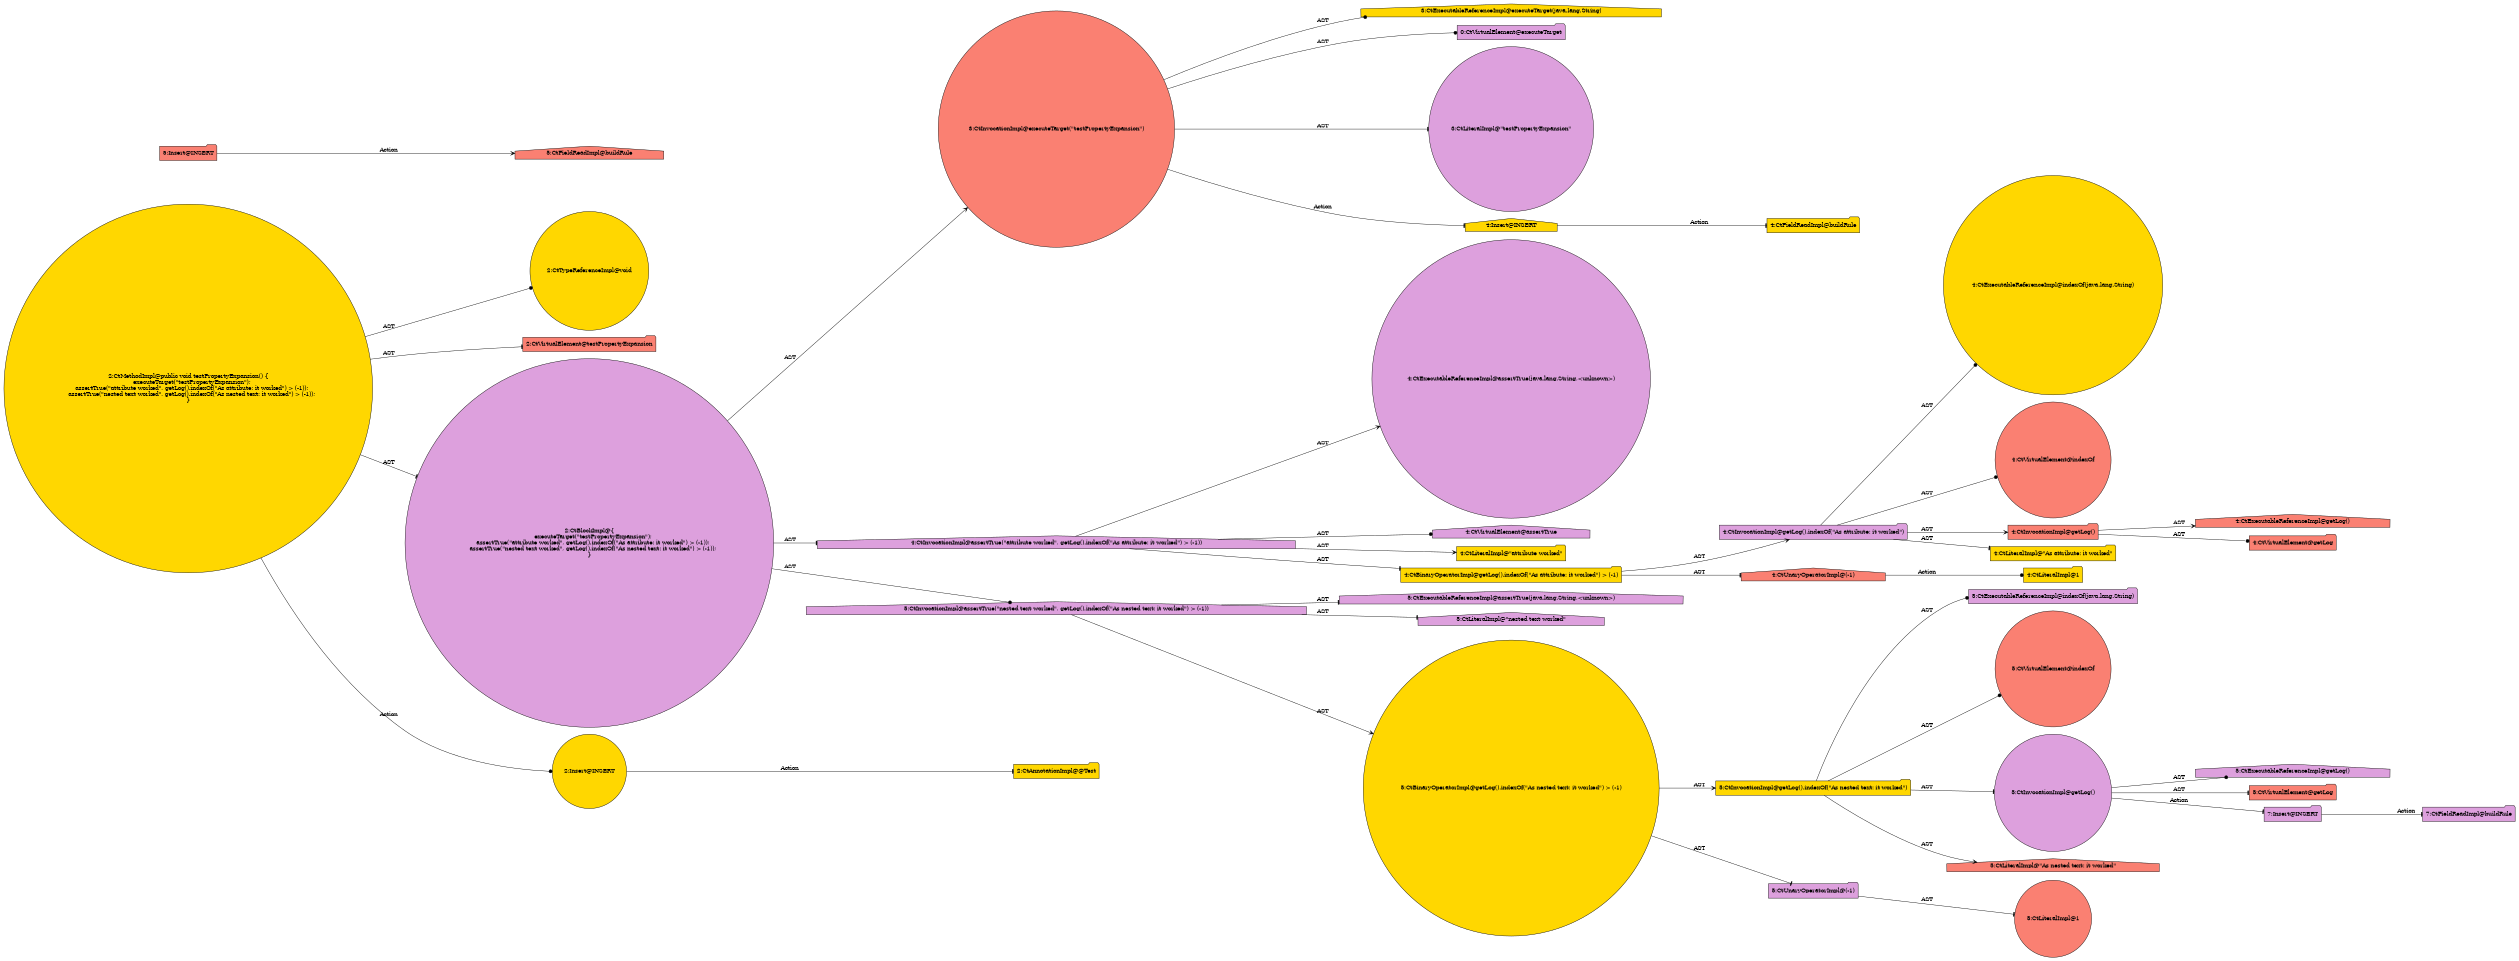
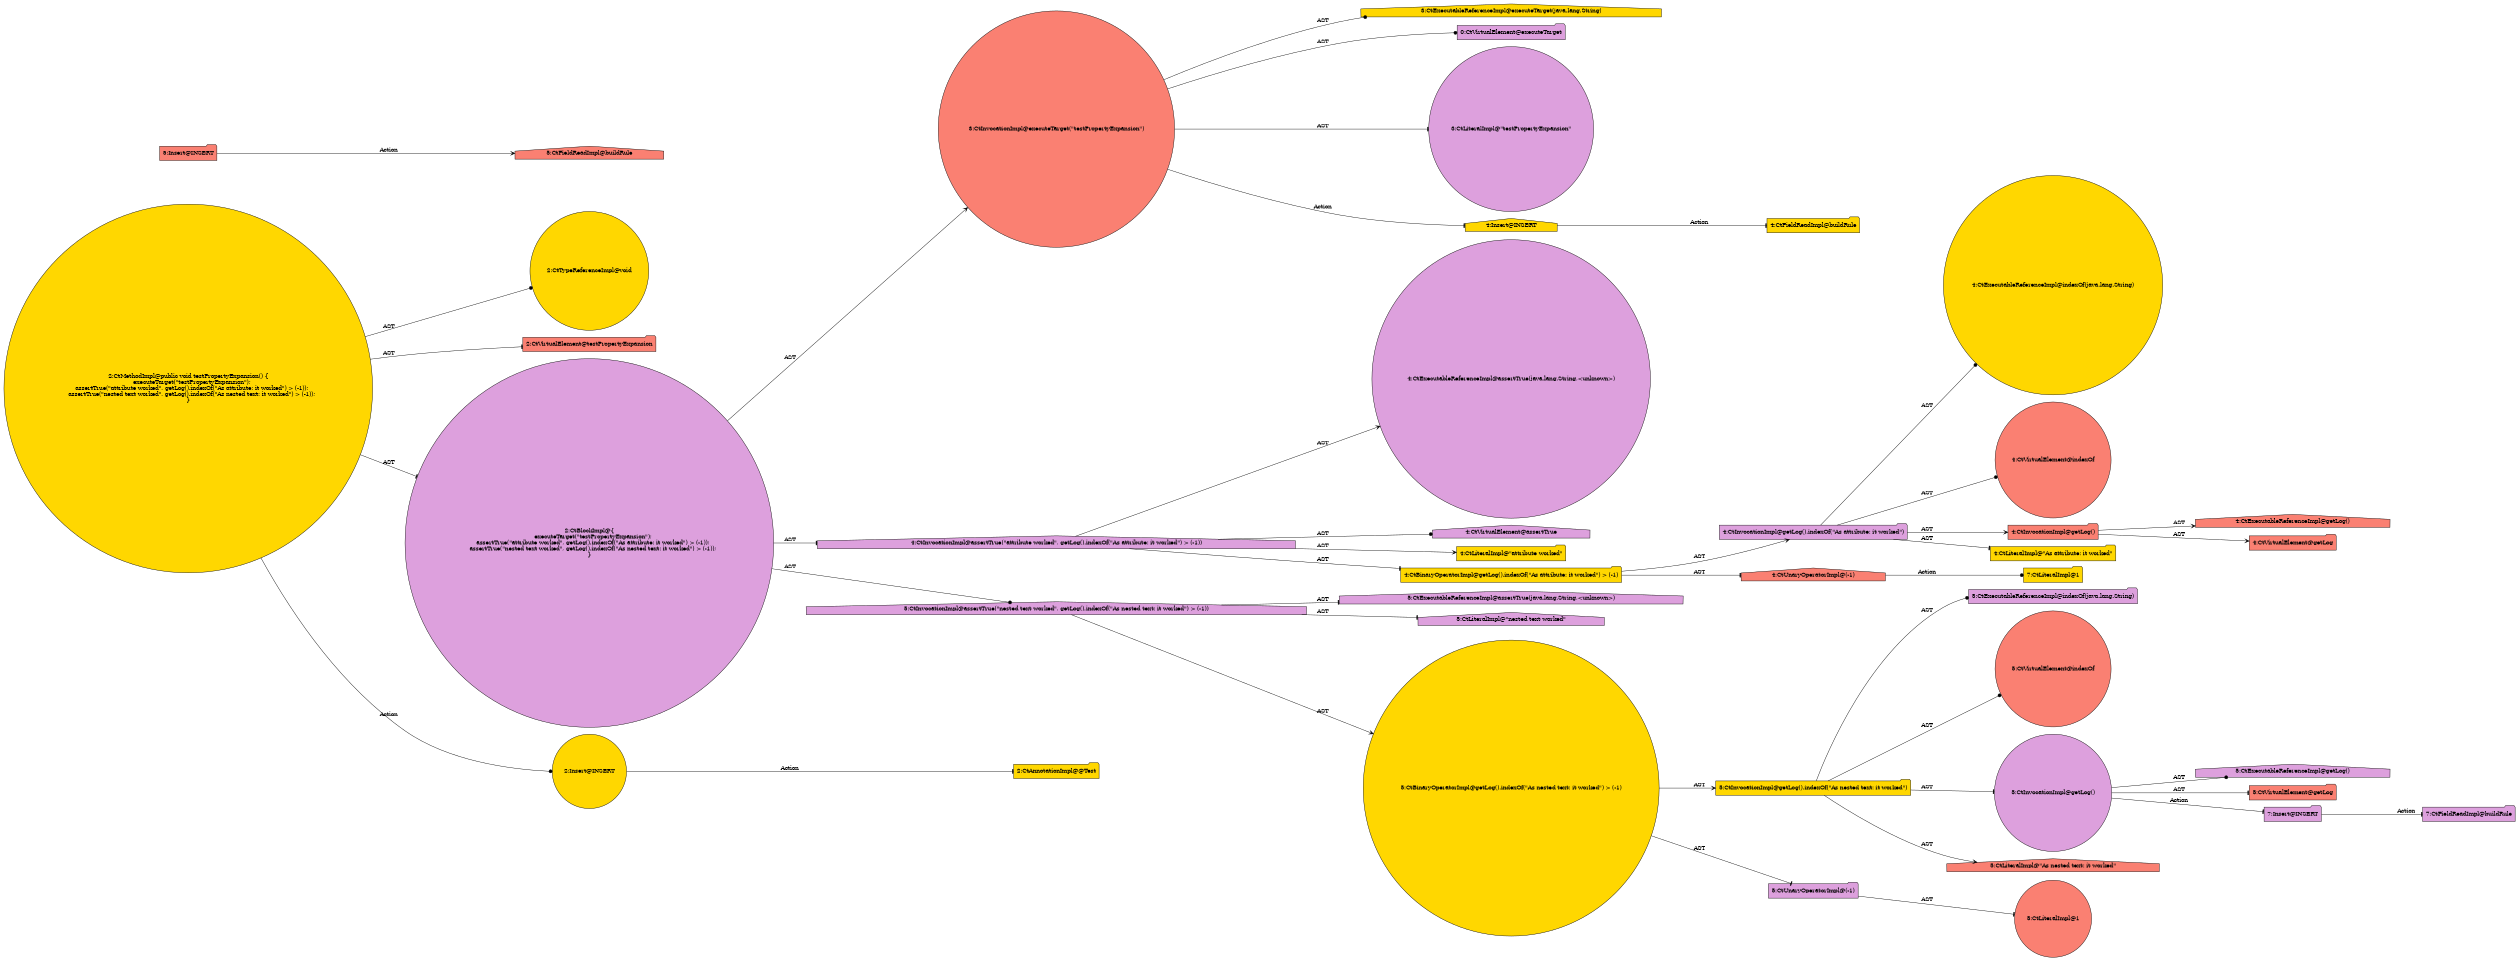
(2172, 538) -> (2172, 538)
(2053, 575) -> (2053, 575)
